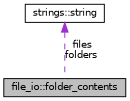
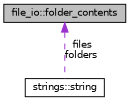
(65, 55) -> (65, 55)
